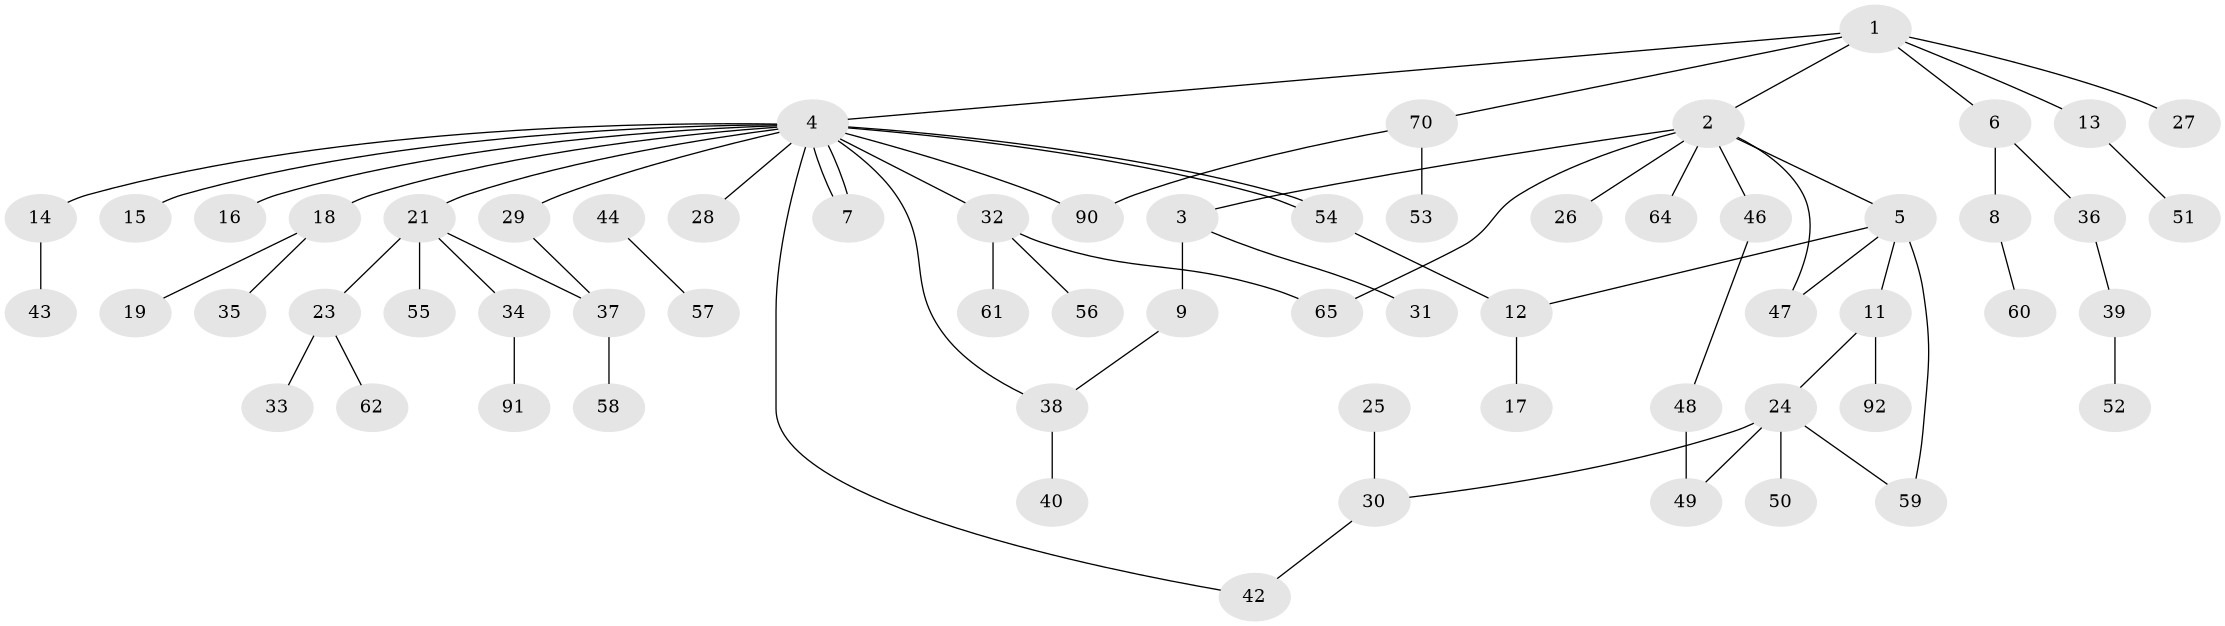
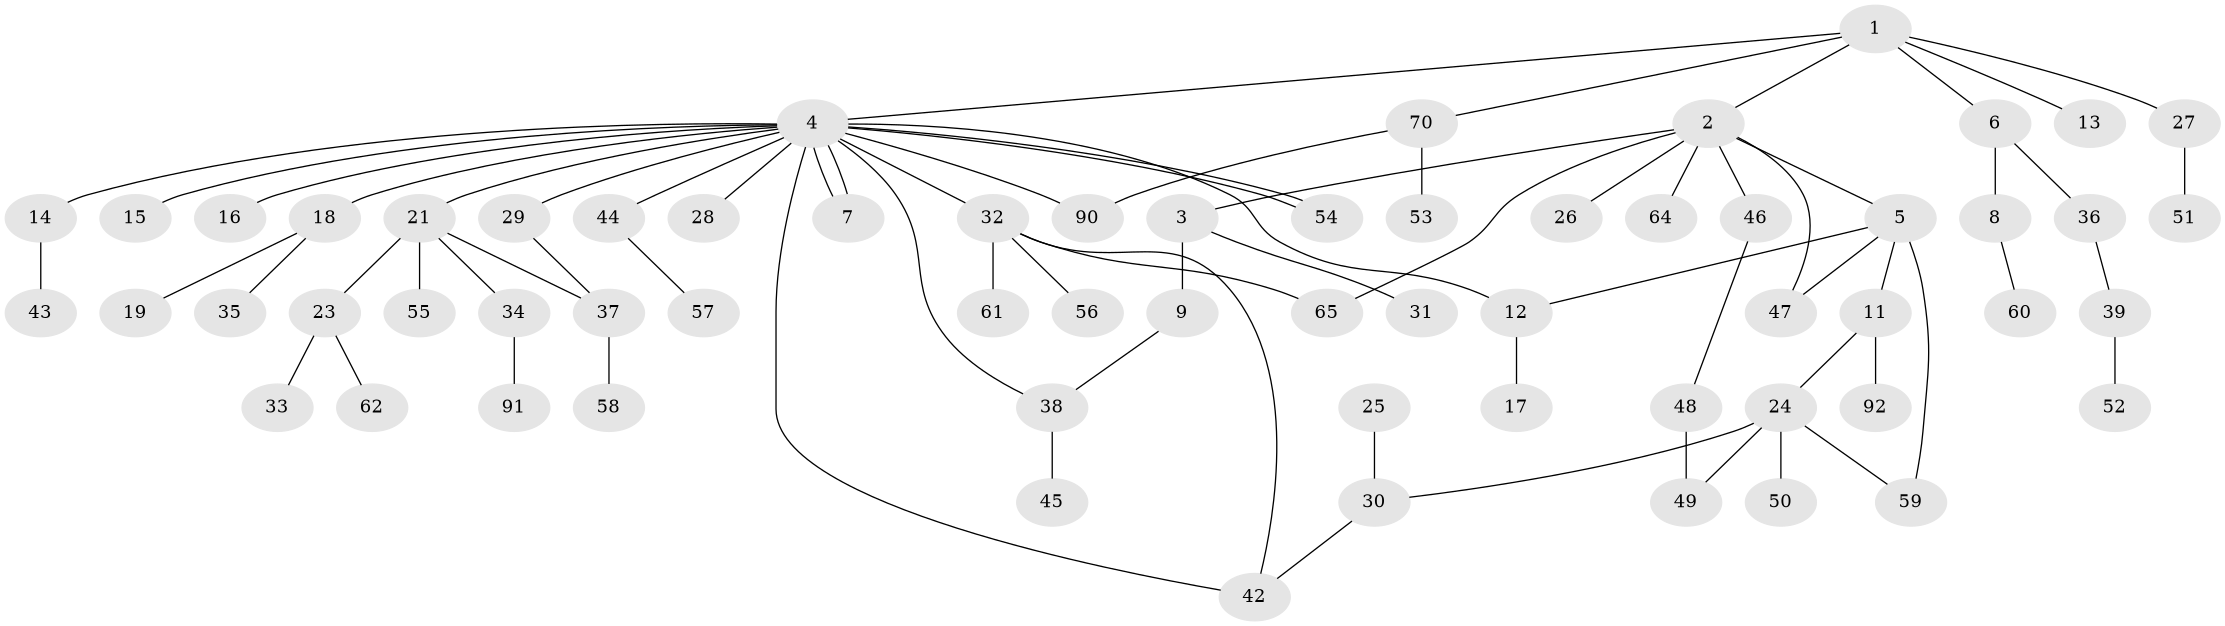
none -> (710, 170)
(2137, 171) -> (2185, 171)
(1412, 261) -> (1254, 217)
none -> (1250, 320)
(1052, 502) -> (1052, 502)
